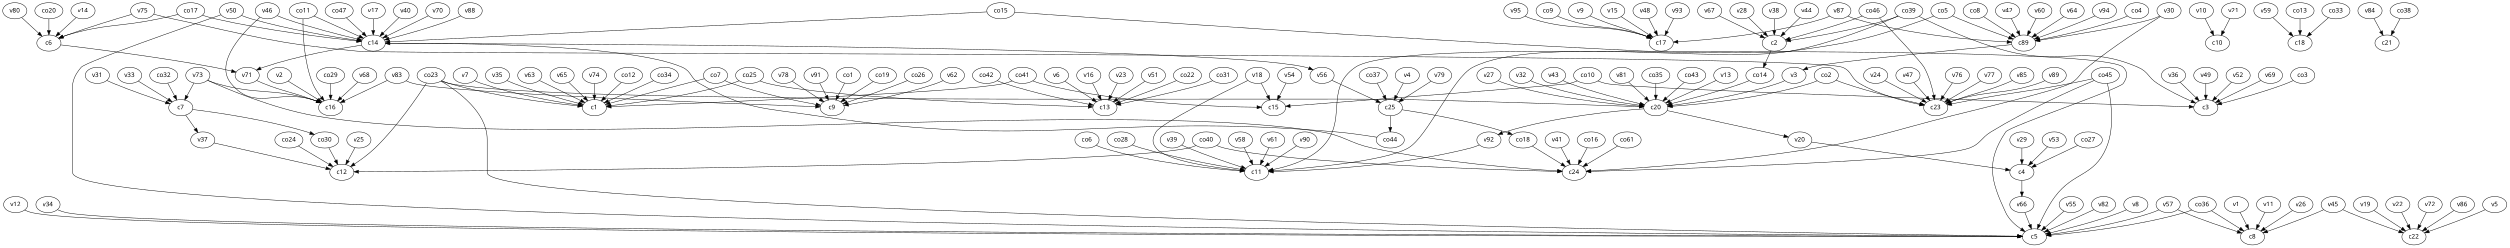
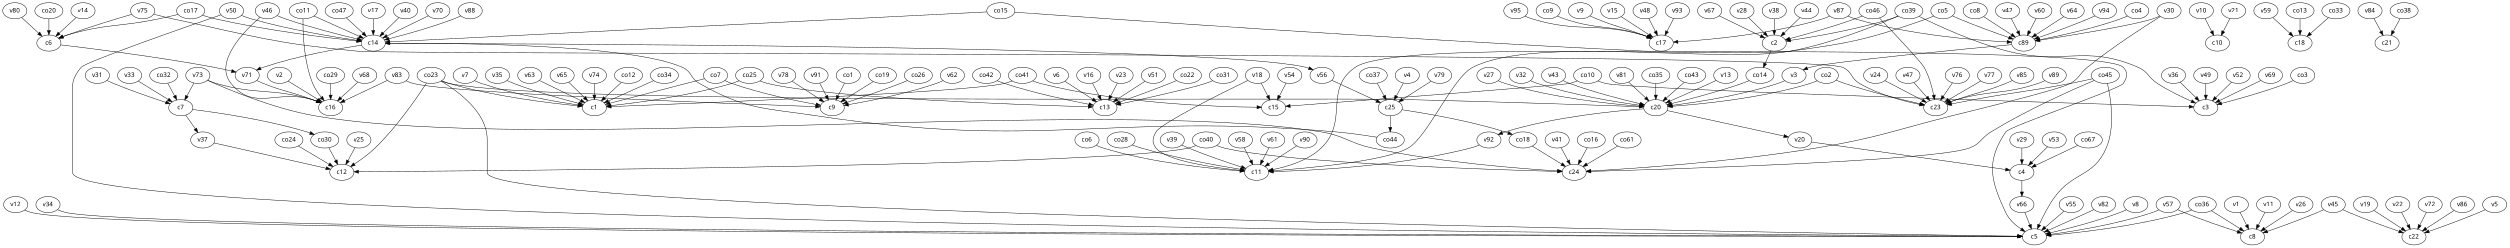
(2088, 140) -> (2088, 140)
